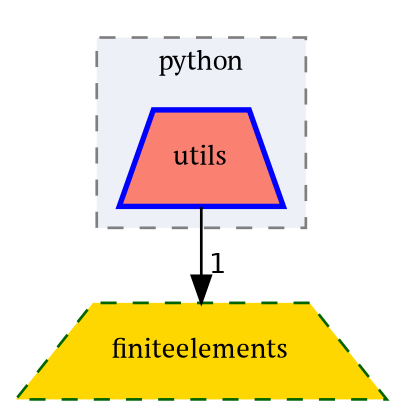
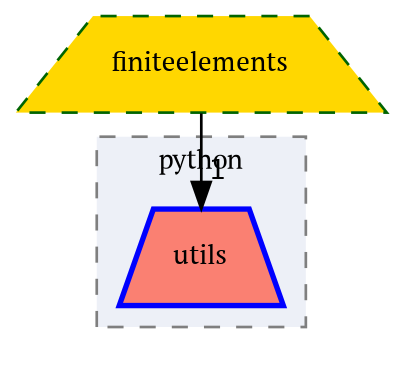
(201, 245) -> (201, 153)
